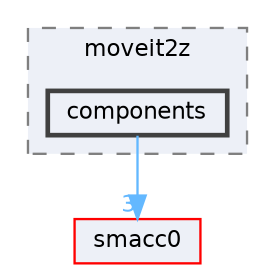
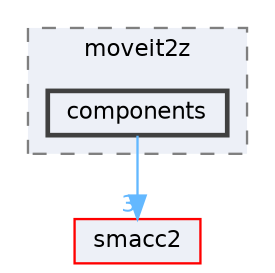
(138, 241) -> (138, 241)
